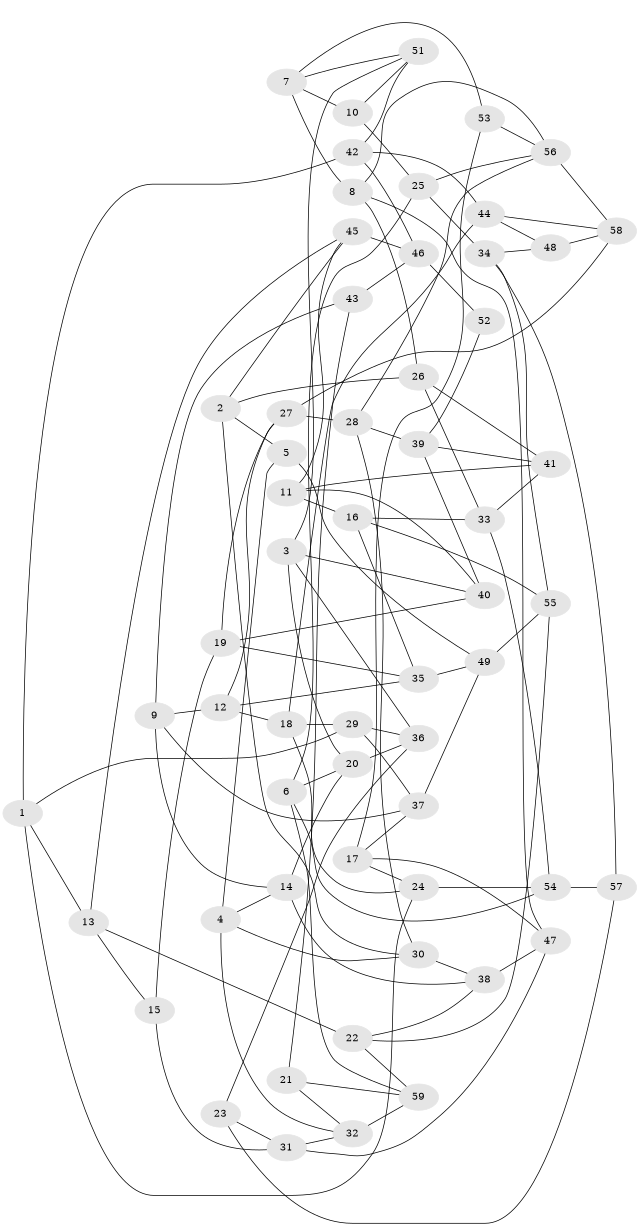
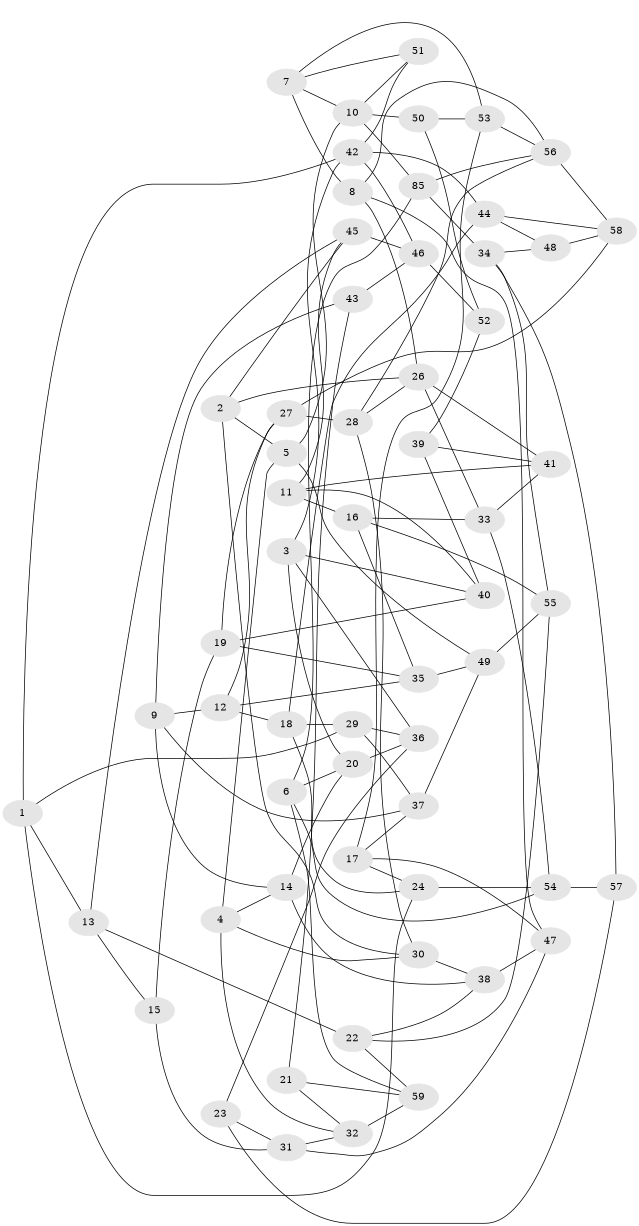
none -> (419, 119)
(419, 186) -> (419, 186)
none -> (317, 267)
(309, 277) -> (311, 331)
(386, 433) -> (386, 400)
